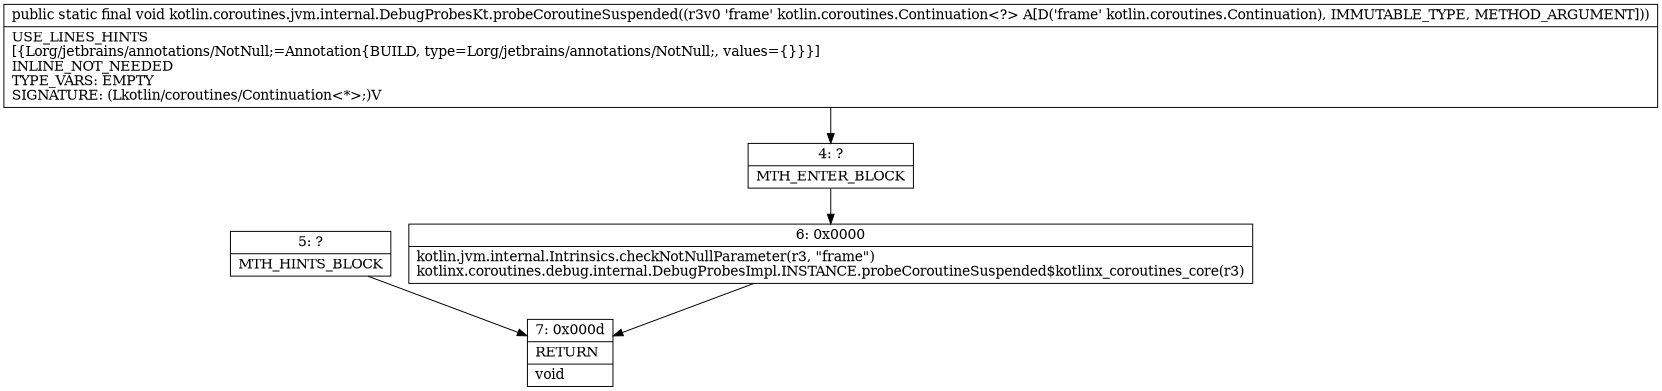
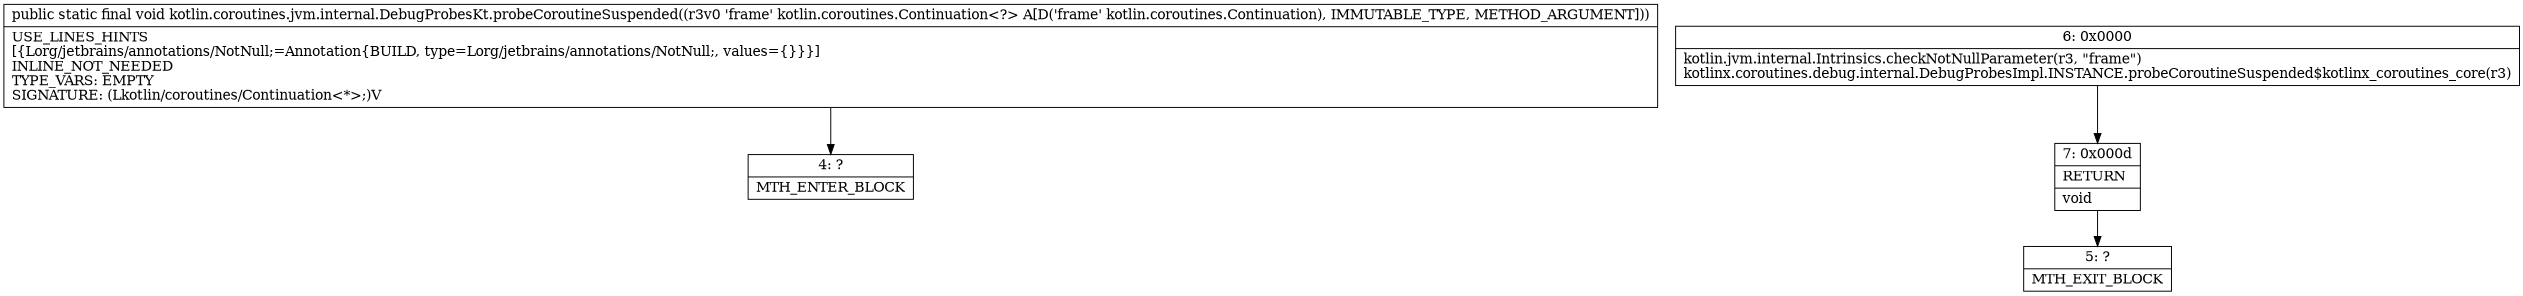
(831, 201) -> none
(311, 264) -> (2098, 280)
(443, 304) -> (2098, 224)
